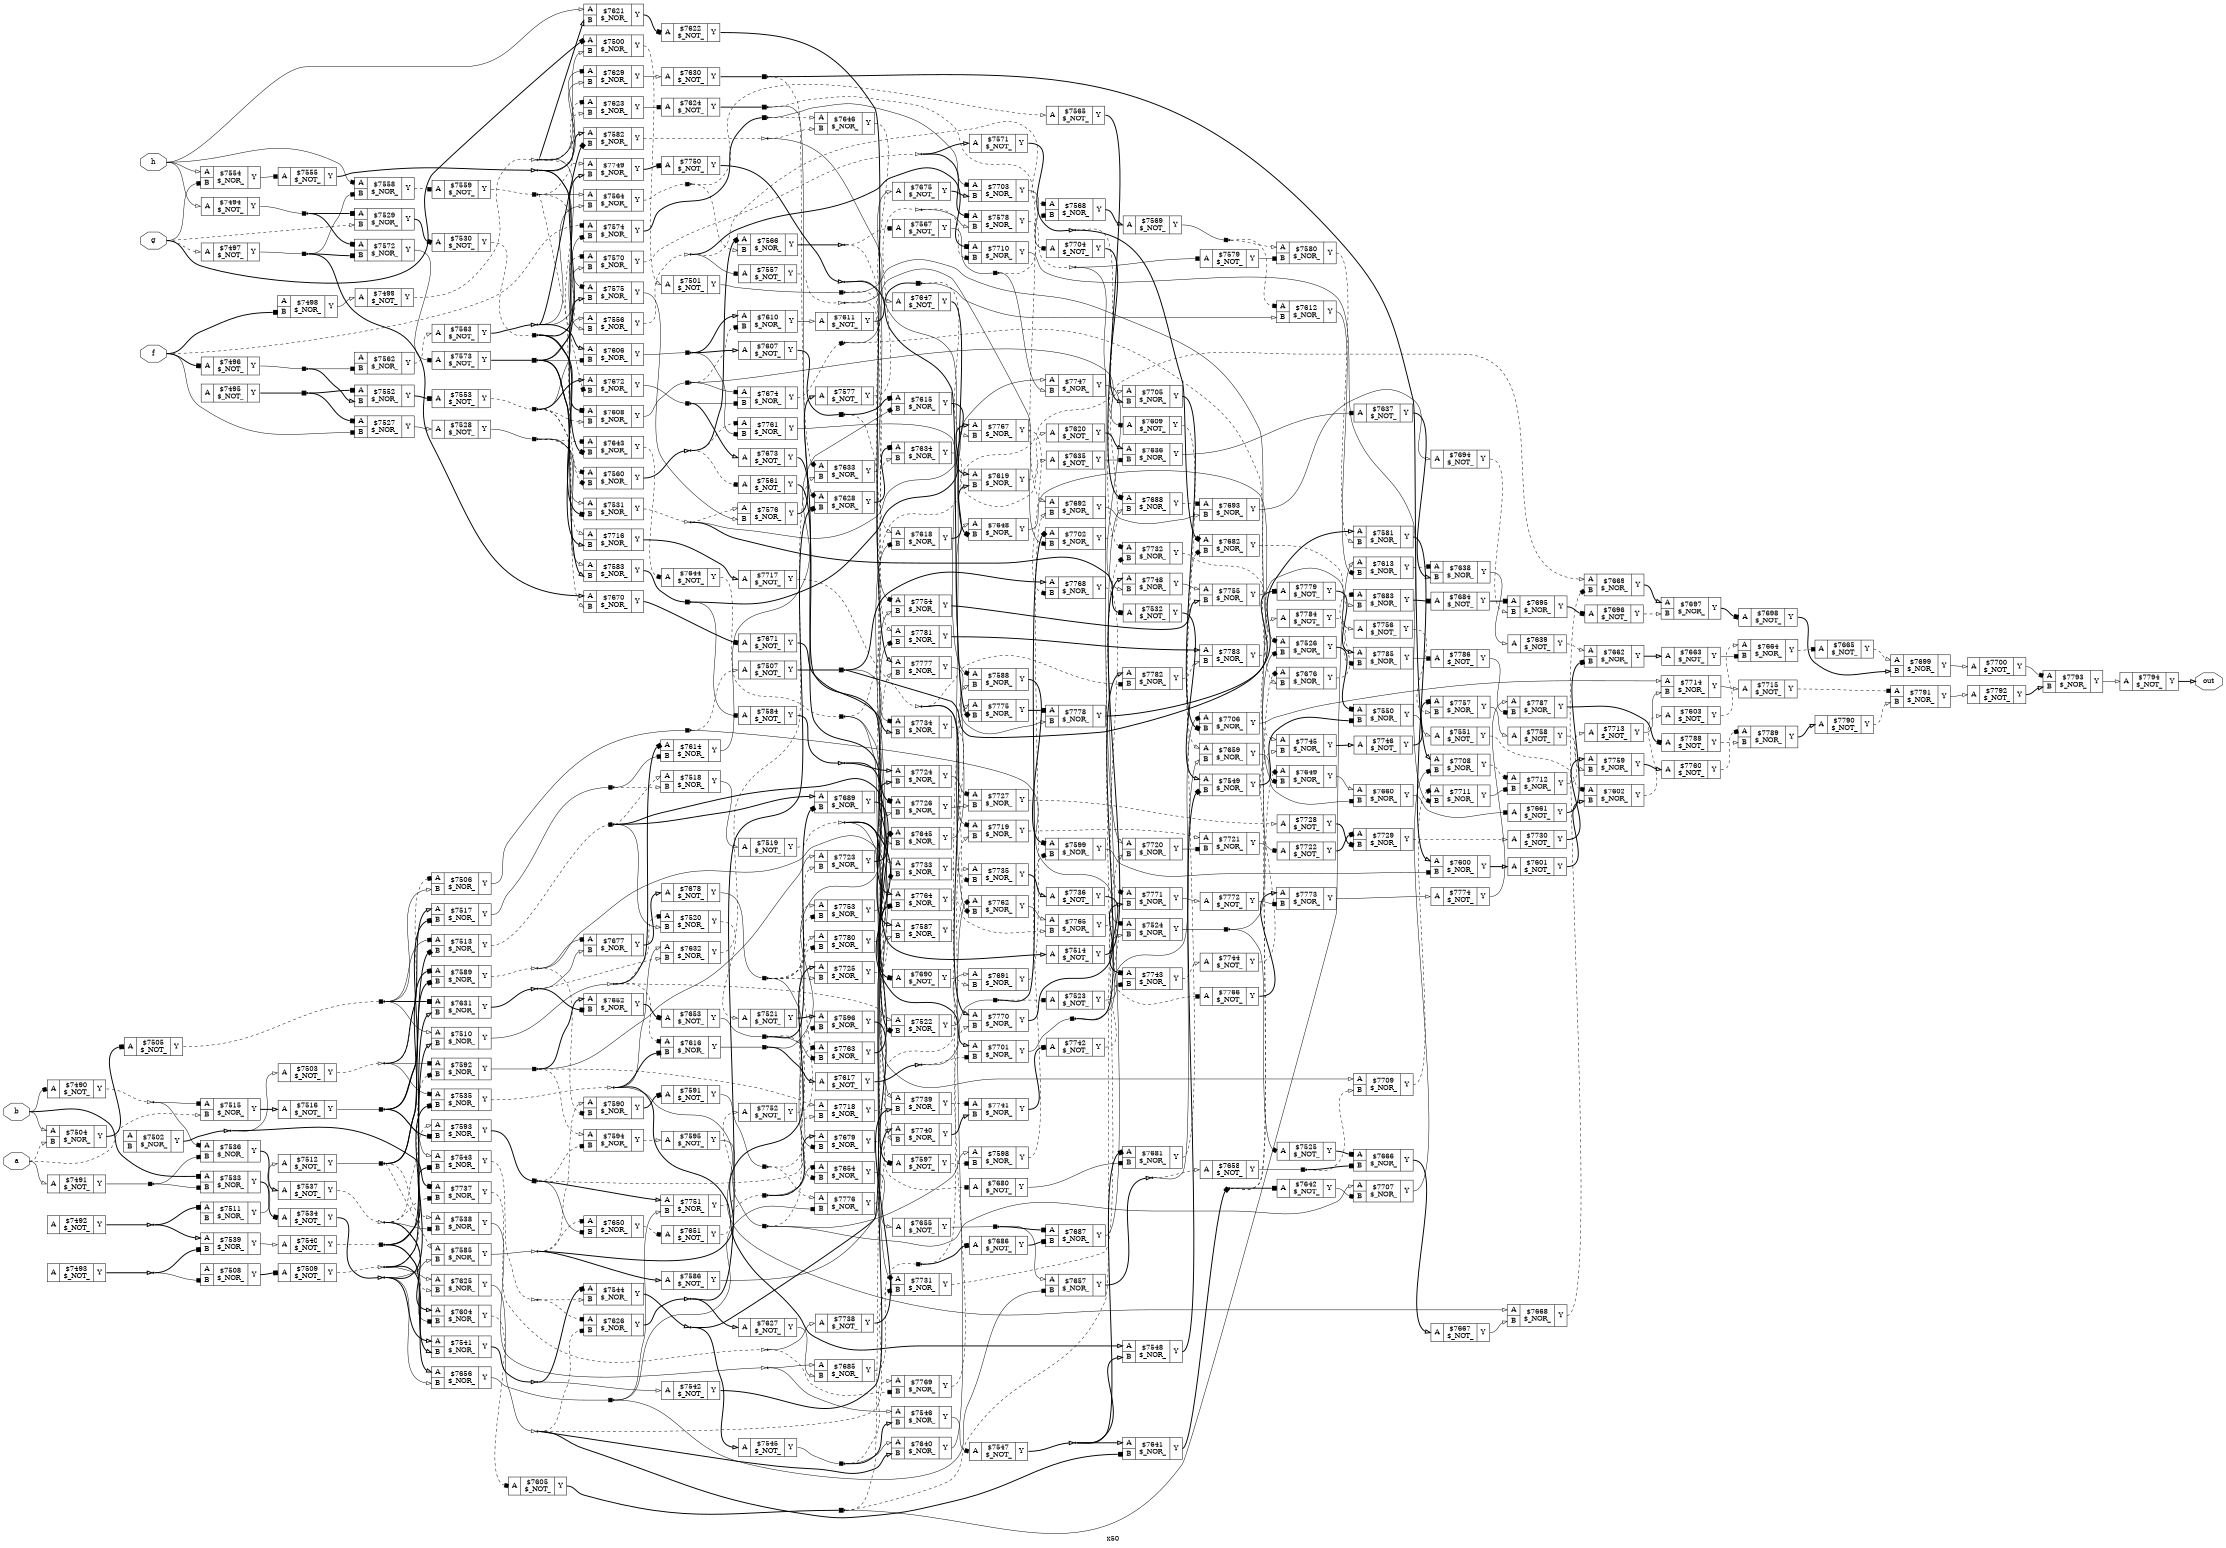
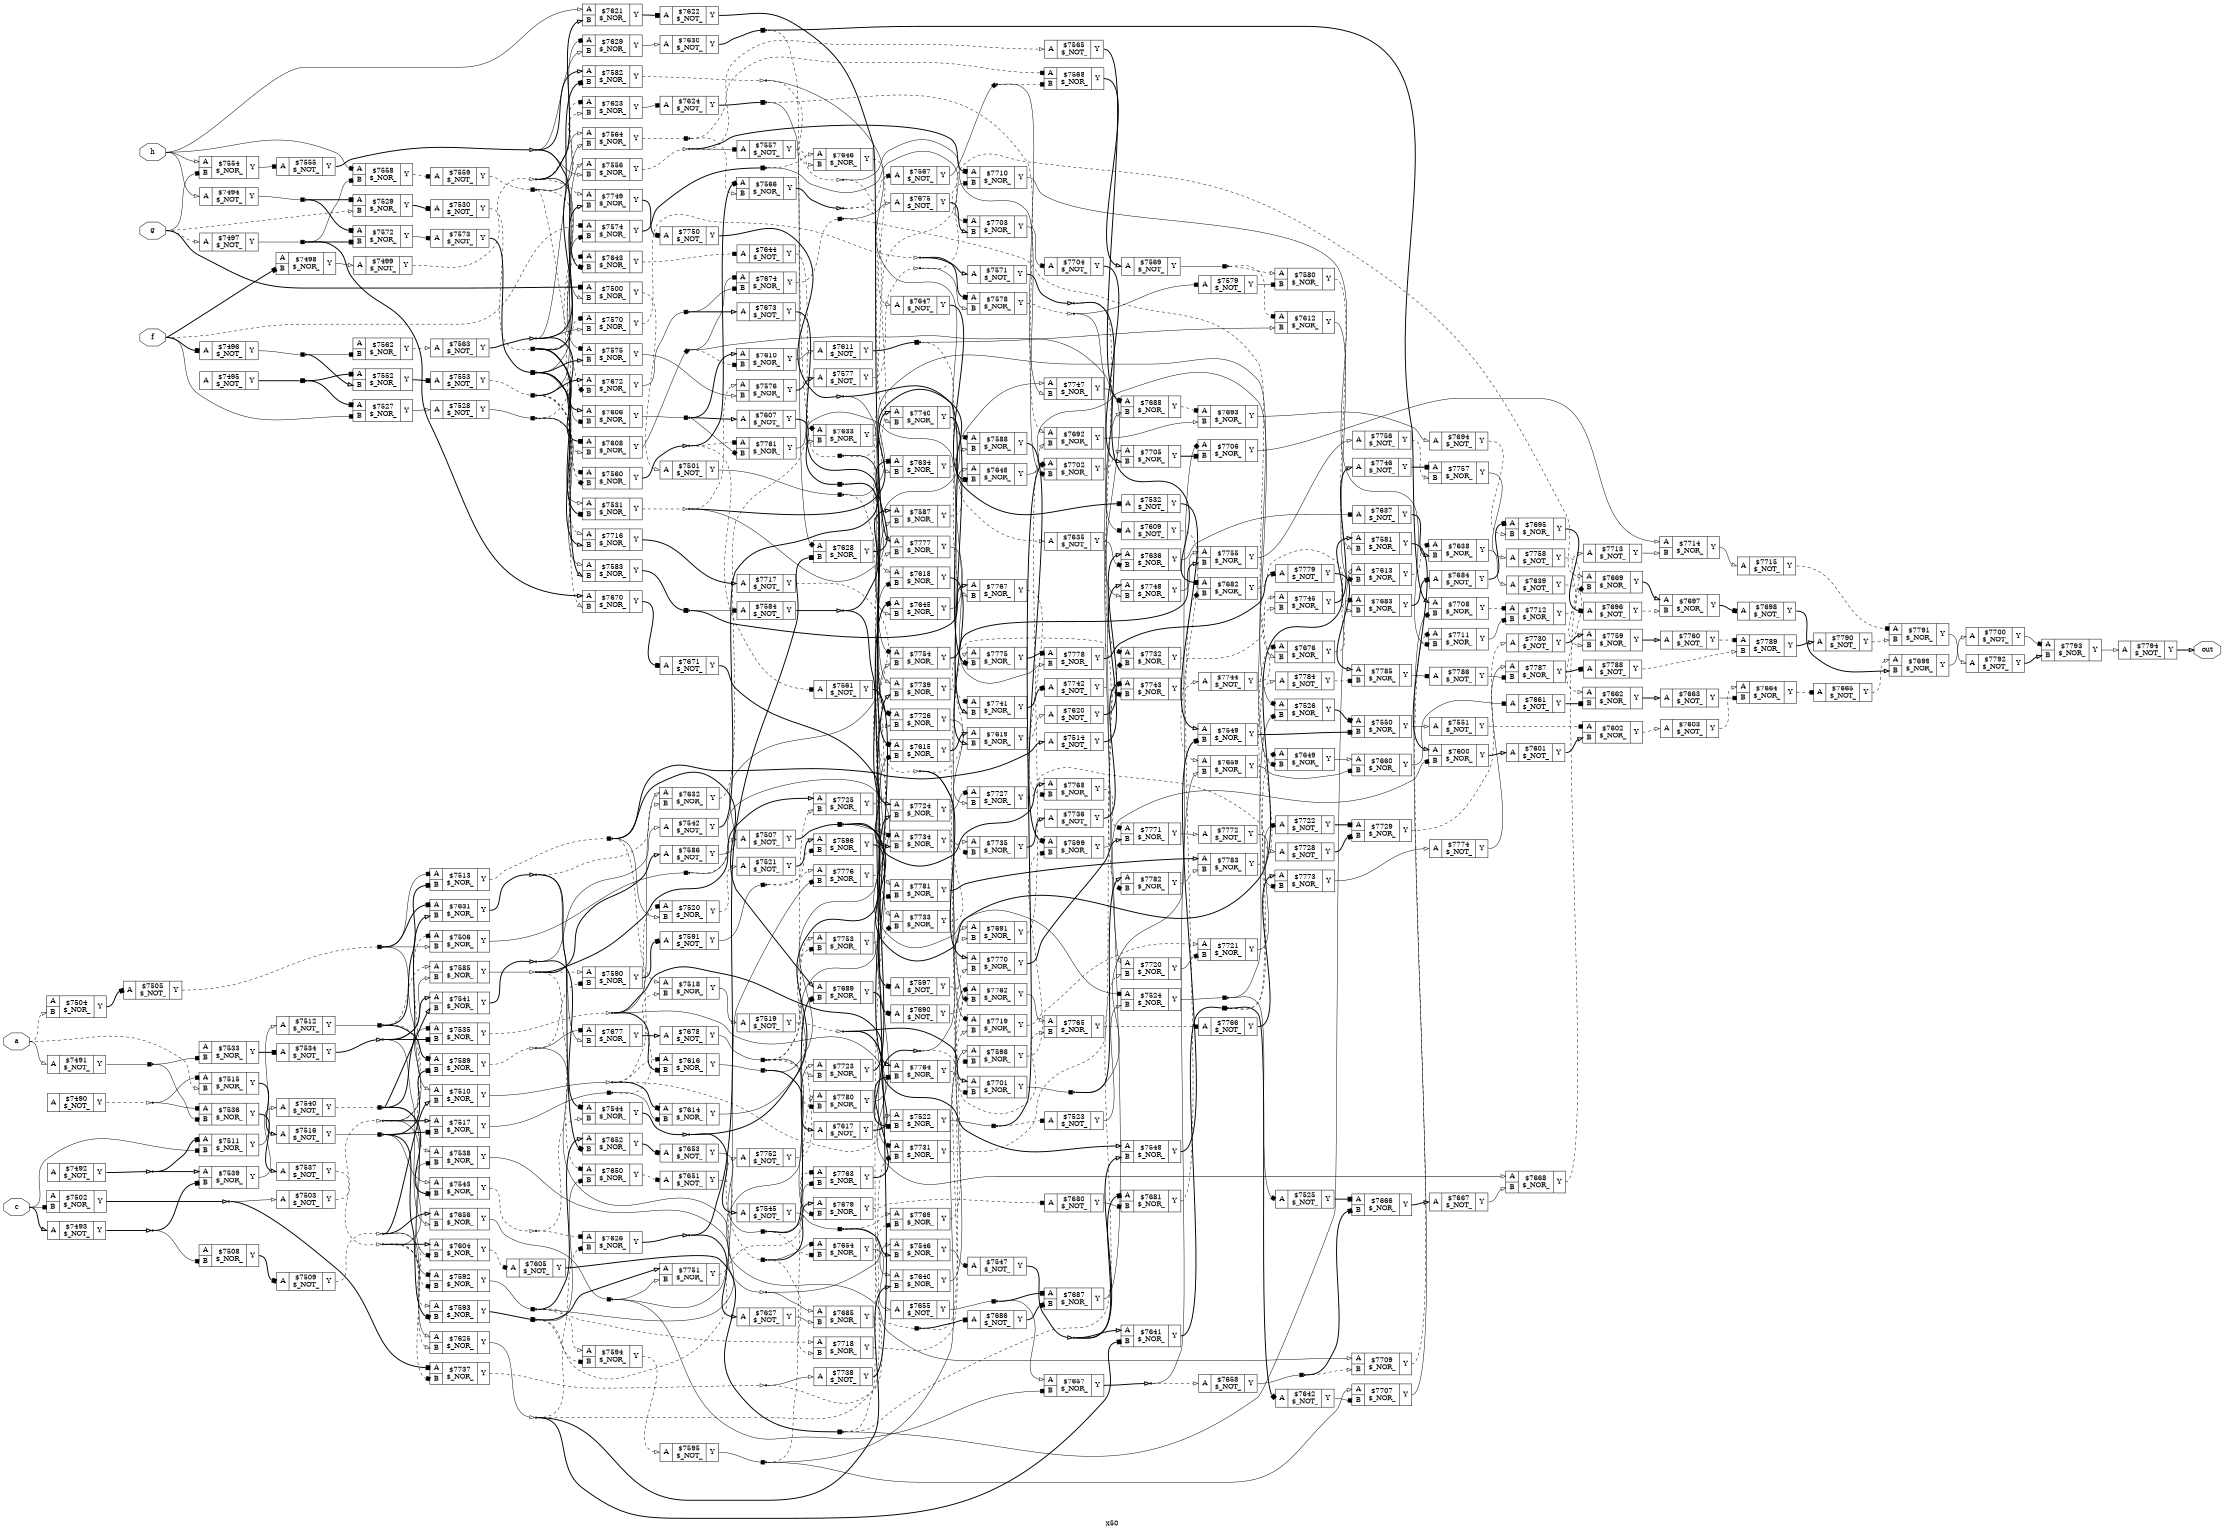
(17, 1112) -> none
none -> (17, 1207)
